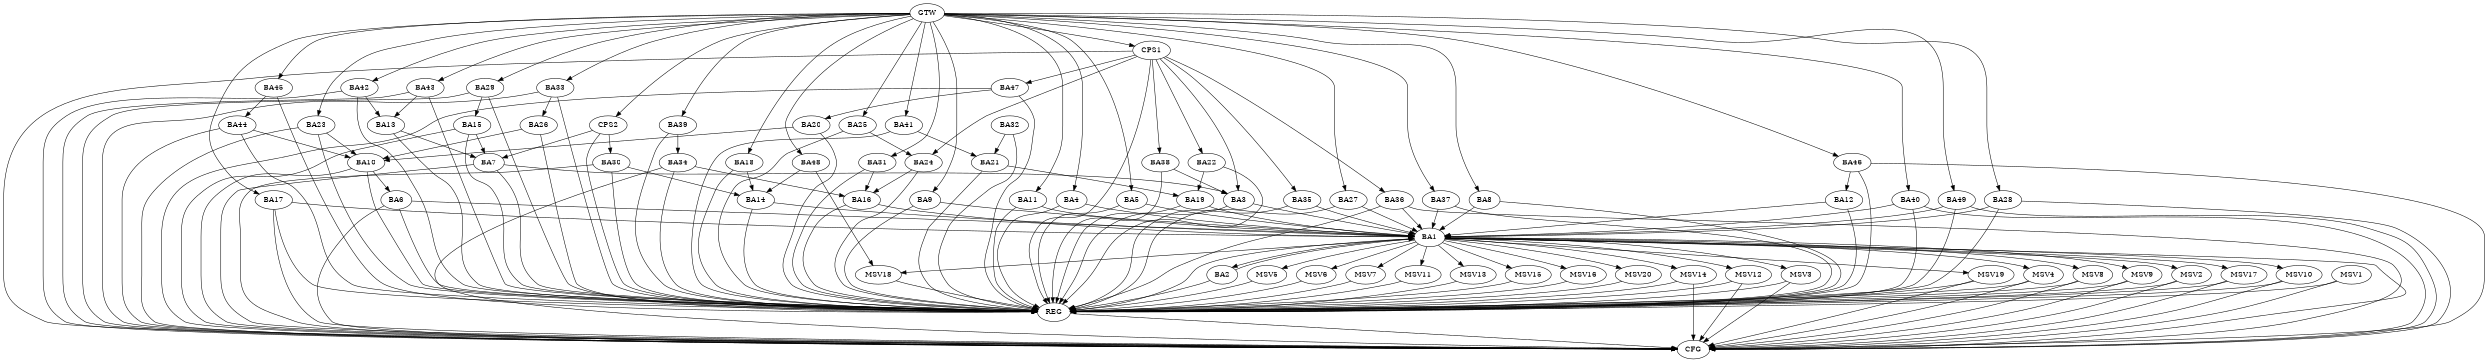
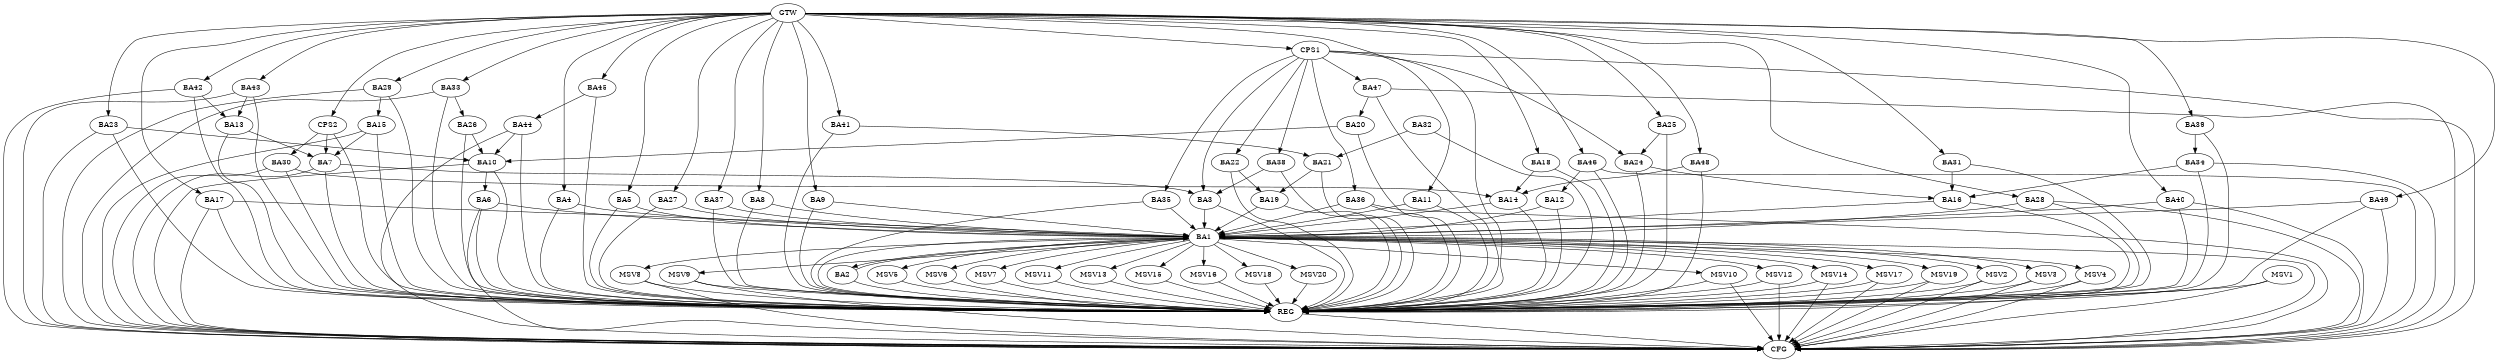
(846, 221) -> (1552, 304)
